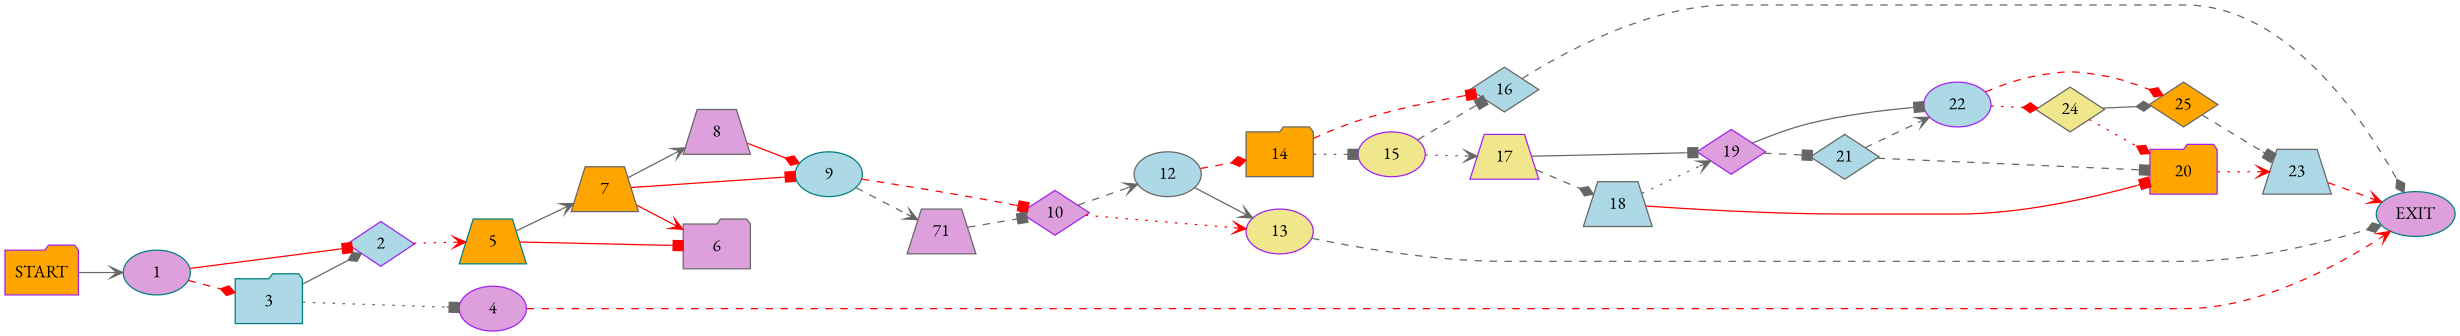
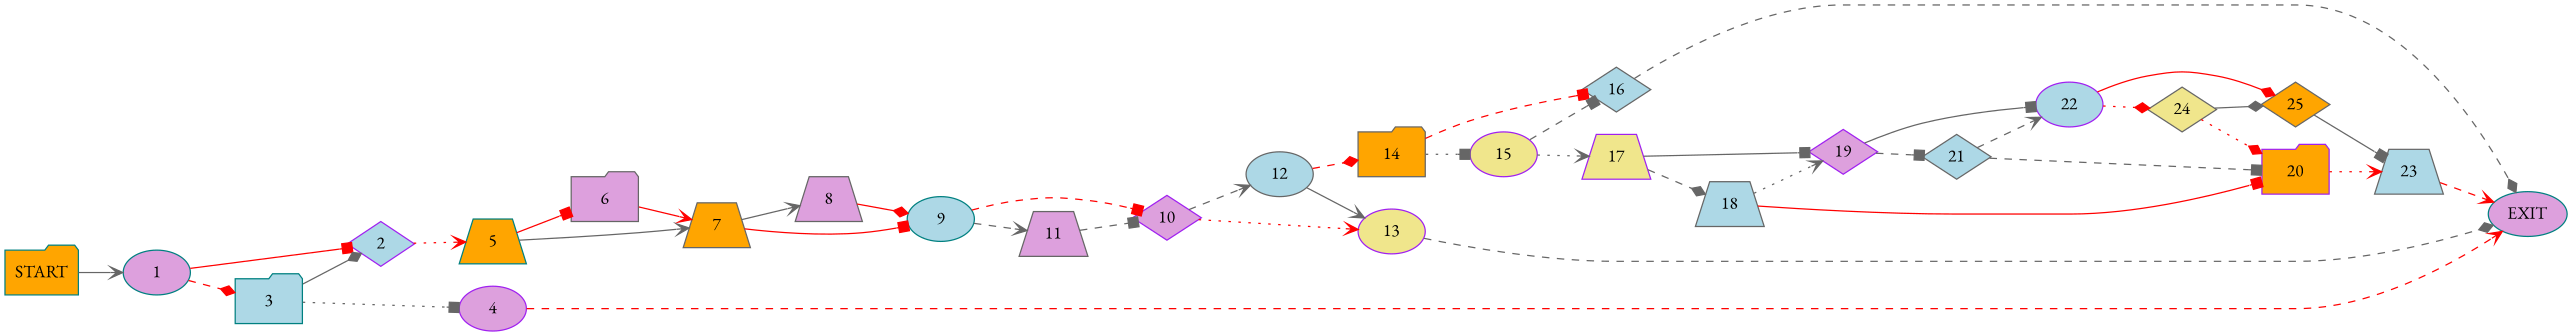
(2067, 72) -> (2179, 72)
(2232, 133) -> (2344, 133)
(654, 214) -> (659, 212)
(942, 231) -> (1054, 234)
(42, 273) -> (42, 273)
